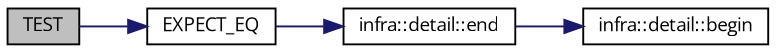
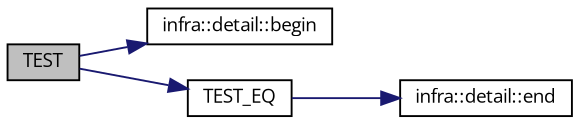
(211, 26) -> (240, 98)
(540, 26) -> (104, 51)
